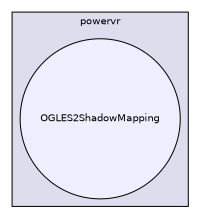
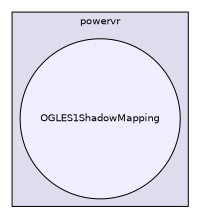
(100, 119) -> (100, 119)
